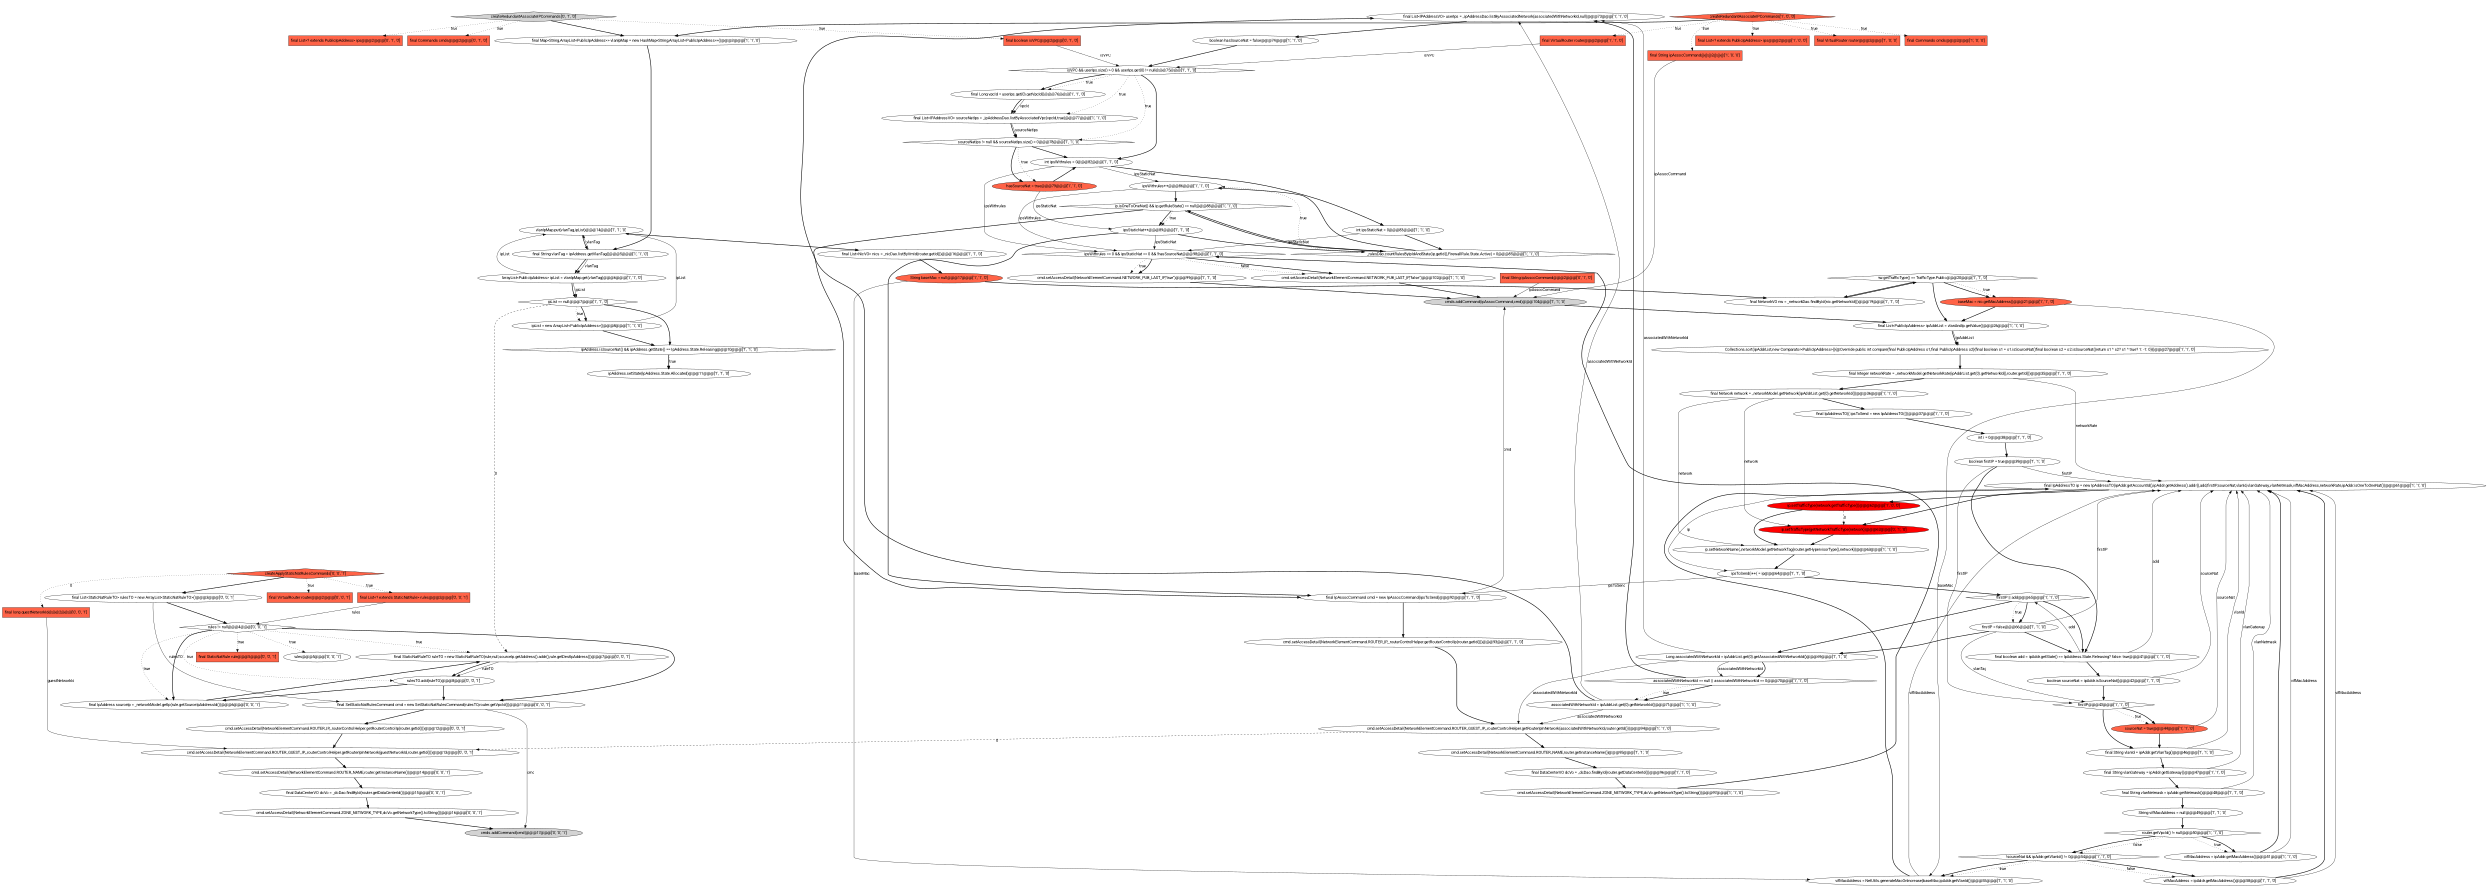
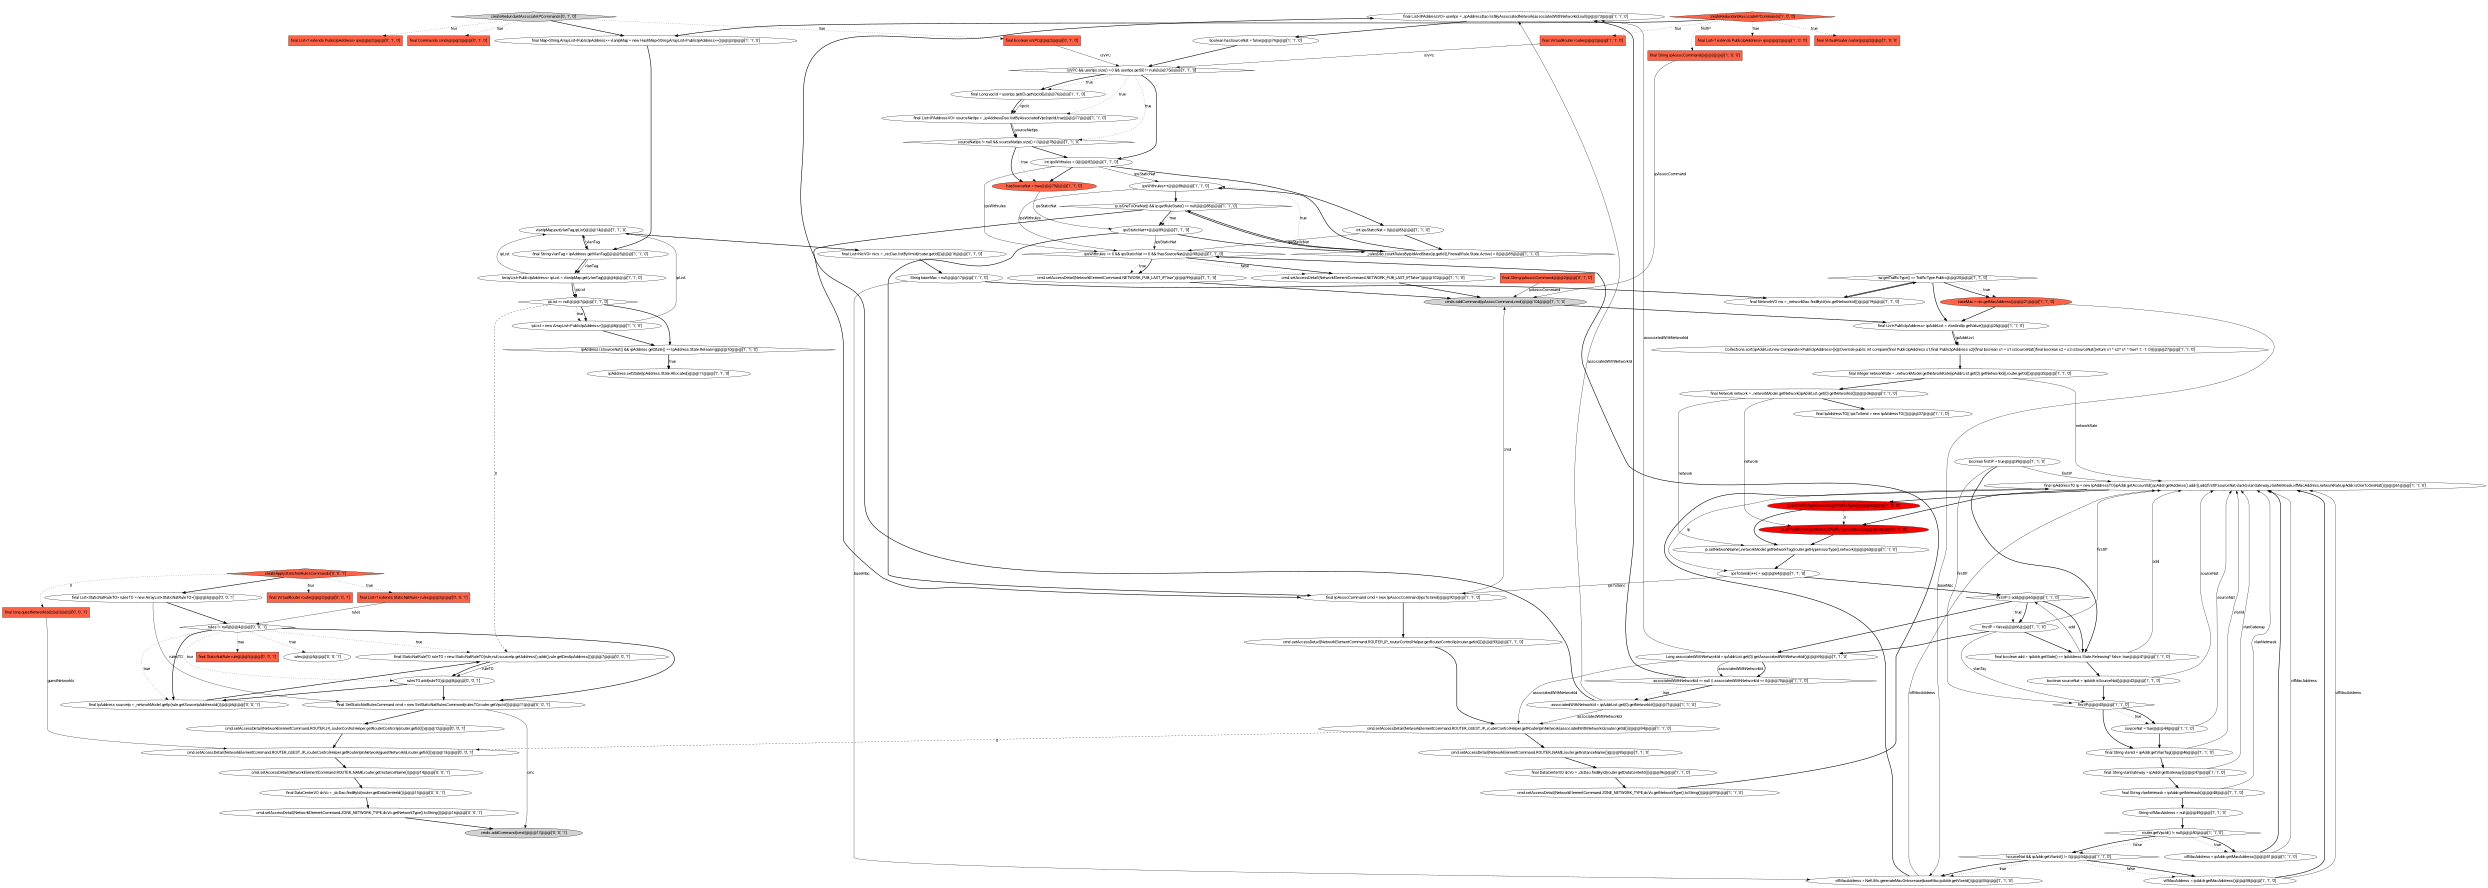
(1706, 29) -> (1706, 29)
(1946, 41) -> none
(1063, 175) -> (1063, 173)
(949, 278) -> (949, 278)
(2005, 438) -> none
(2159, 729) -> (2159, 729)
